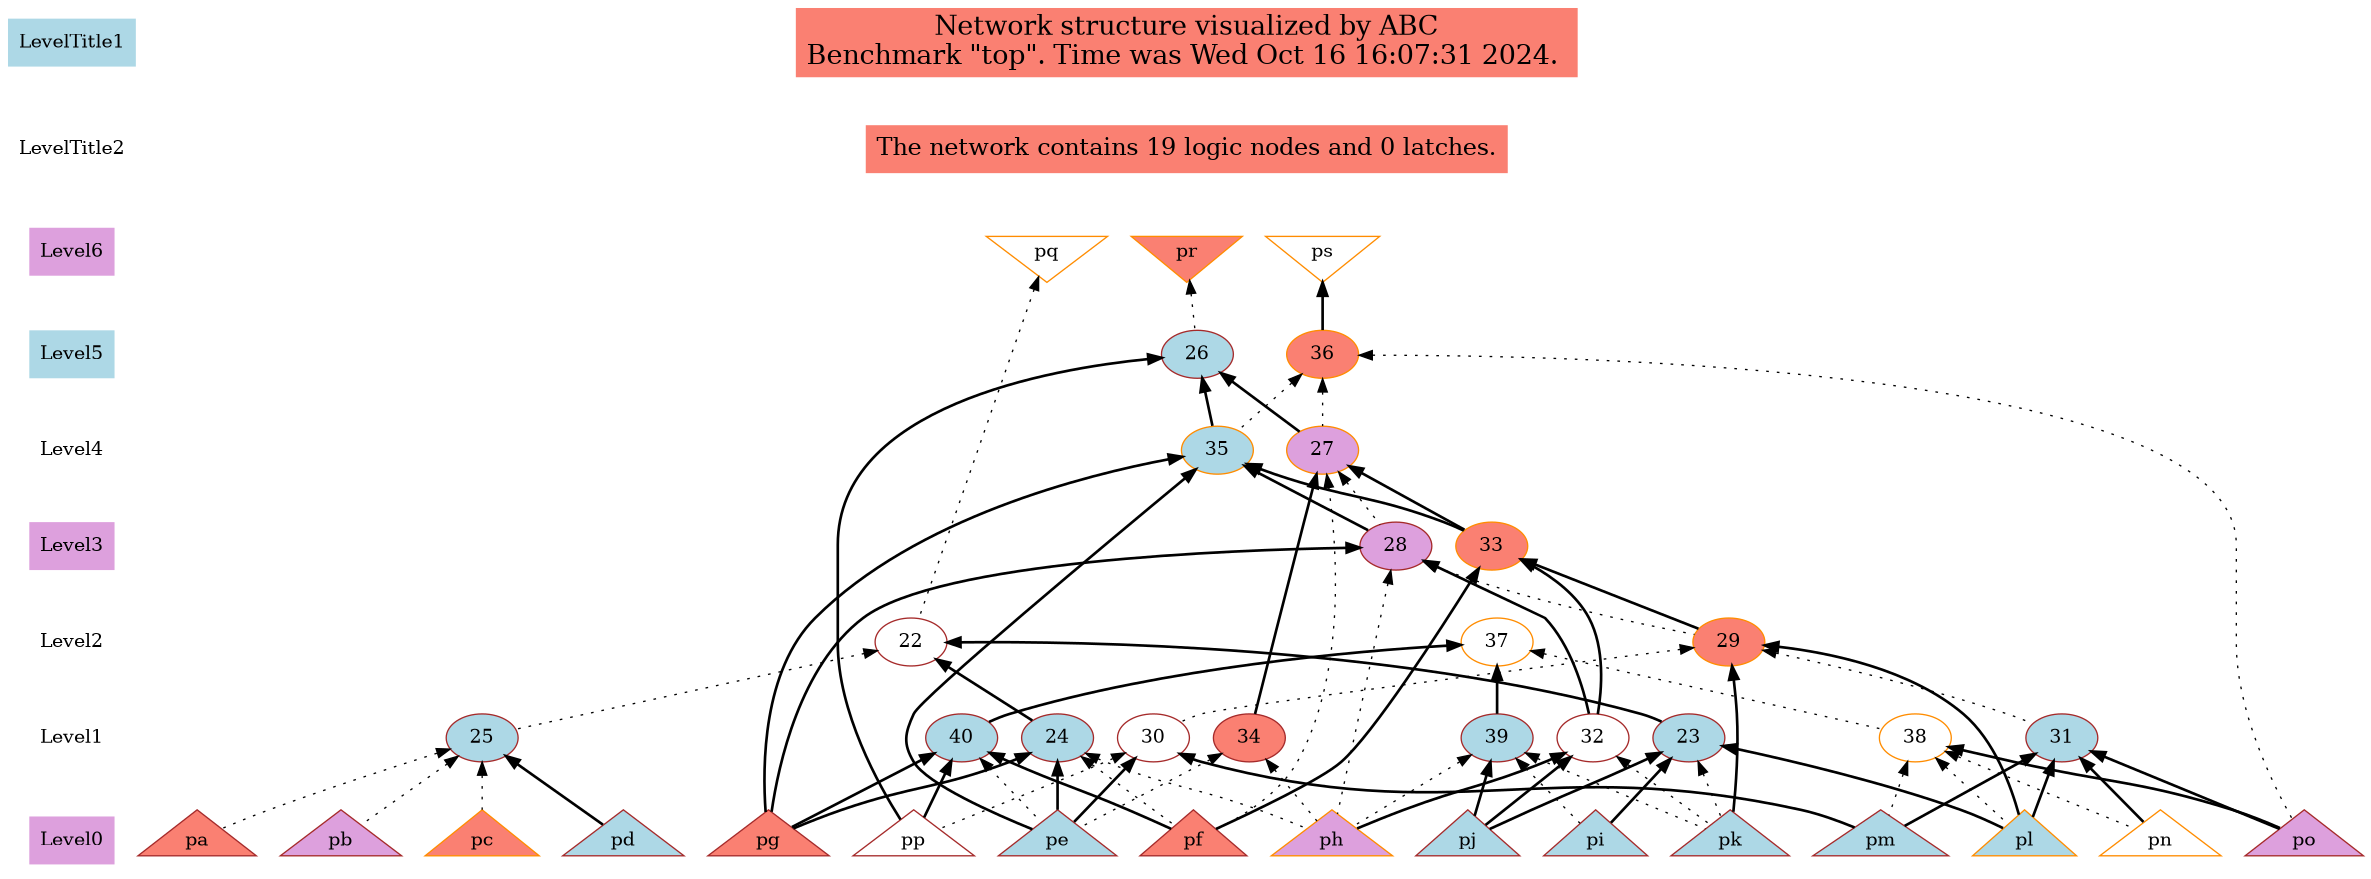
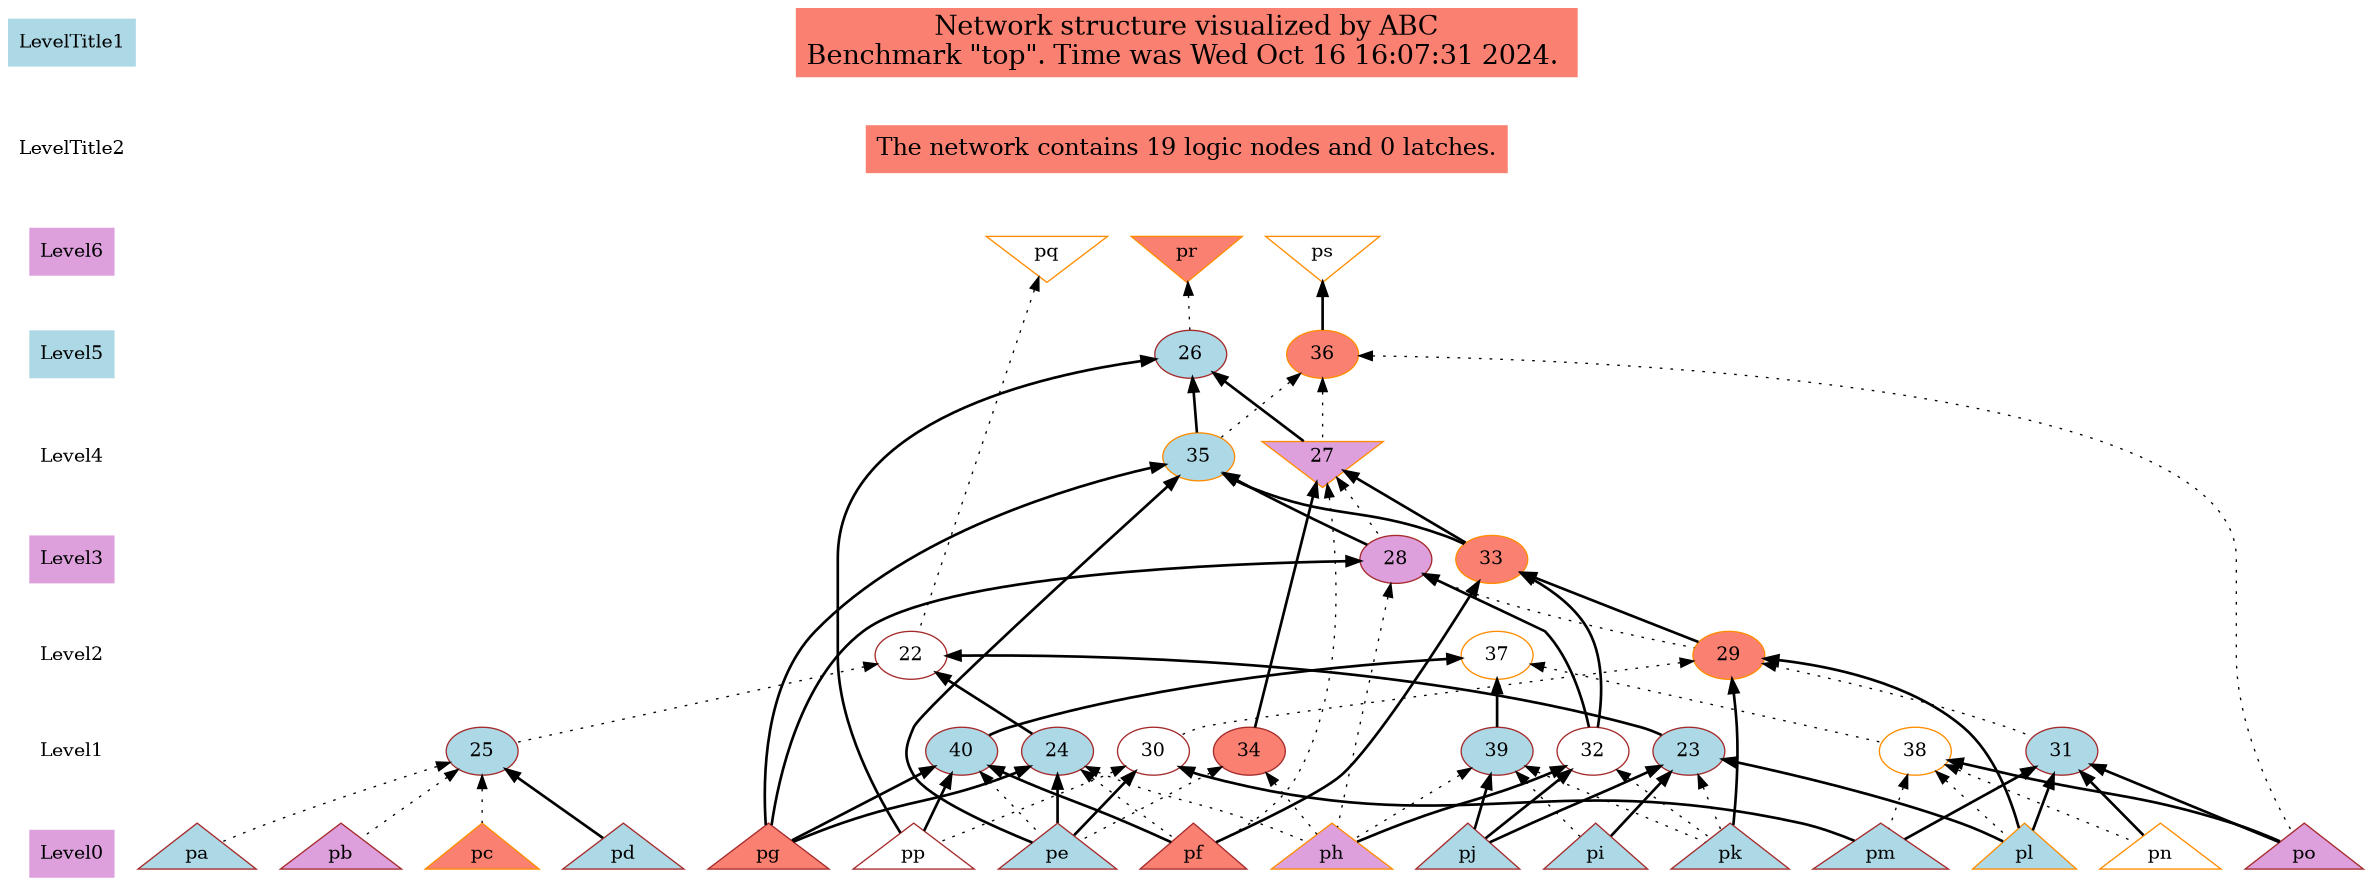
(1323, 450) -> (1323, 457)
(197, 840) -> (197, 854)
